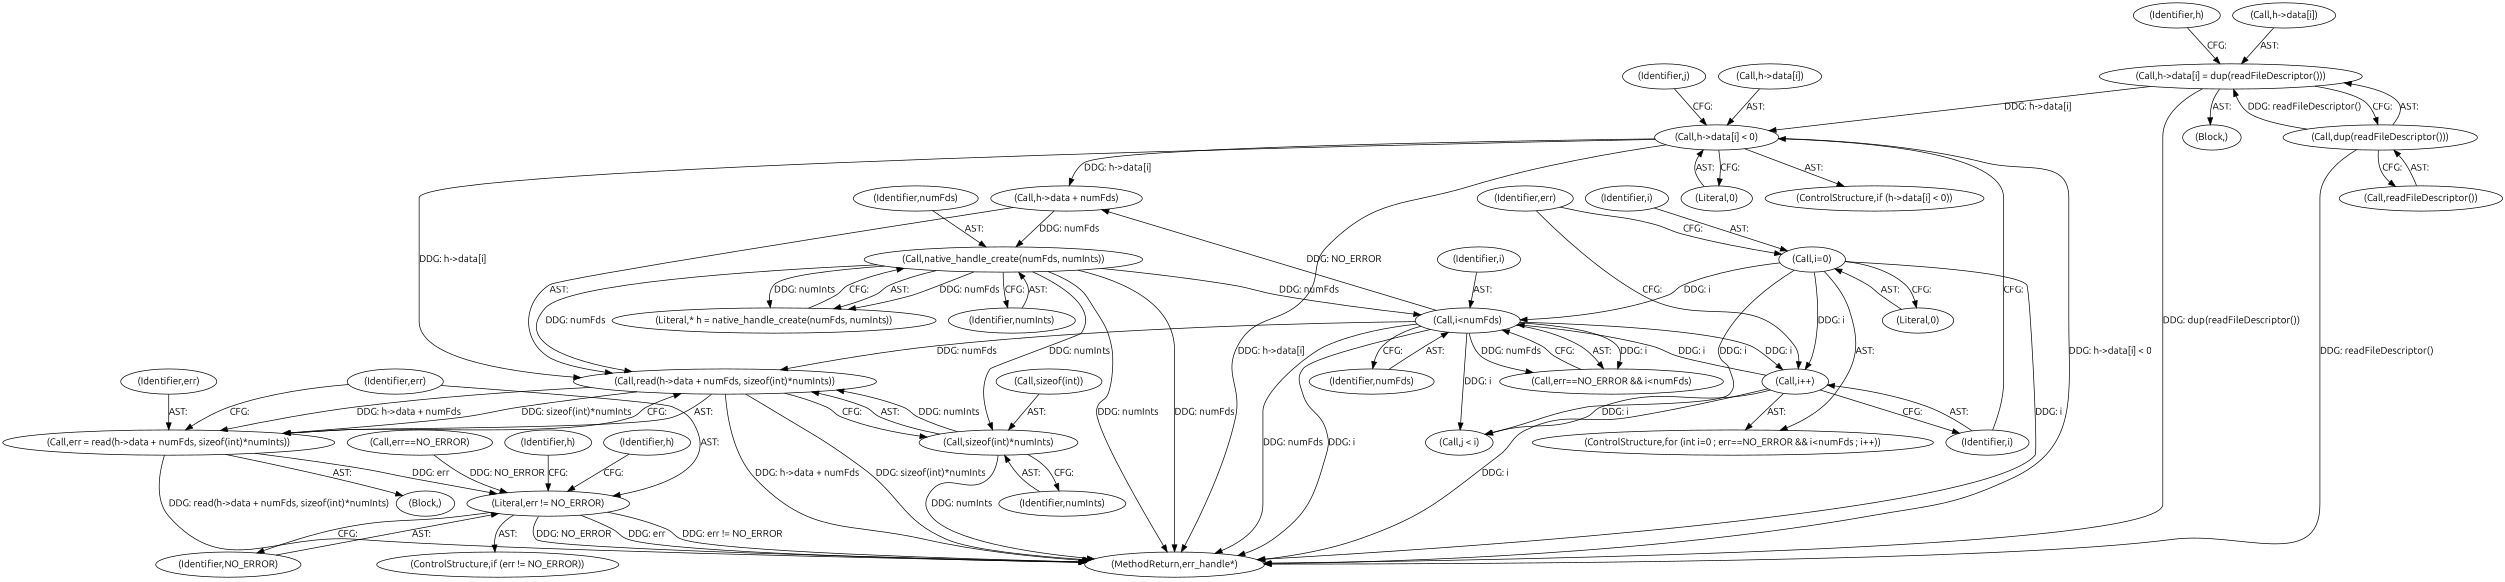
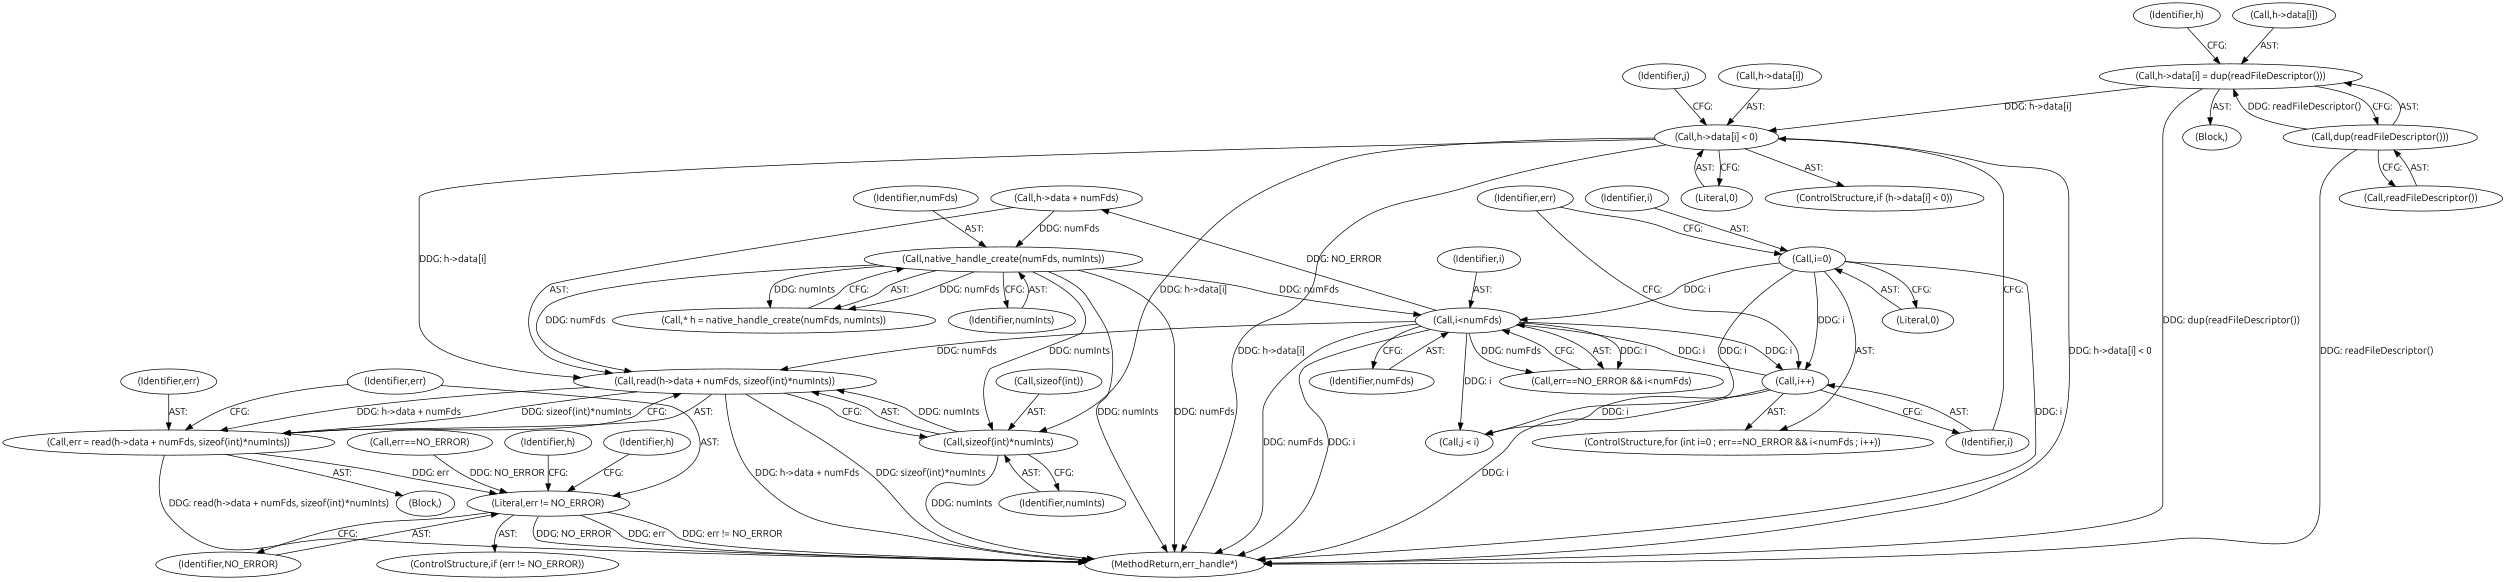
(1359, 145) -> (1292, 178)
(774, 321) -> (774, 321)
